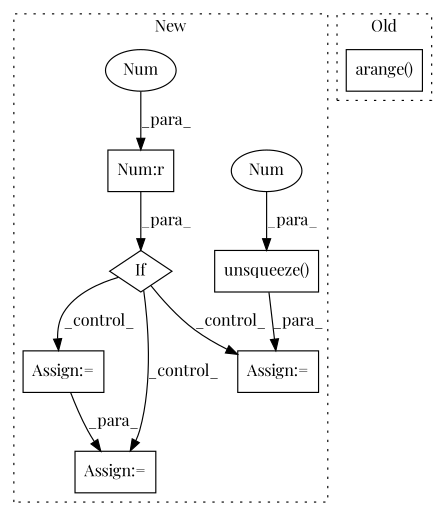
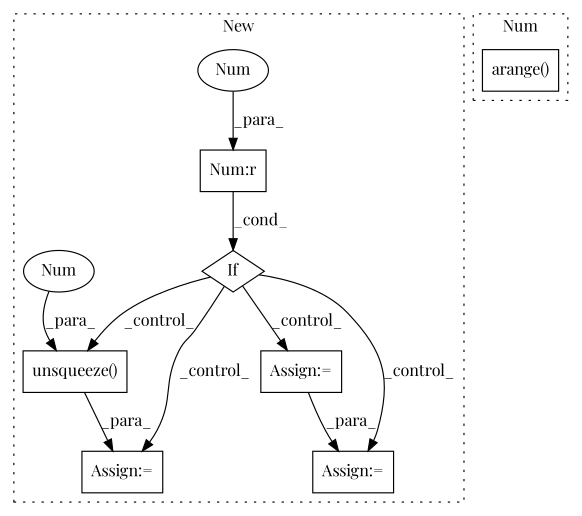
(384, 27) -> (521, 27)
(167, 221) -> (261, 221)
none -> (147, 299)
